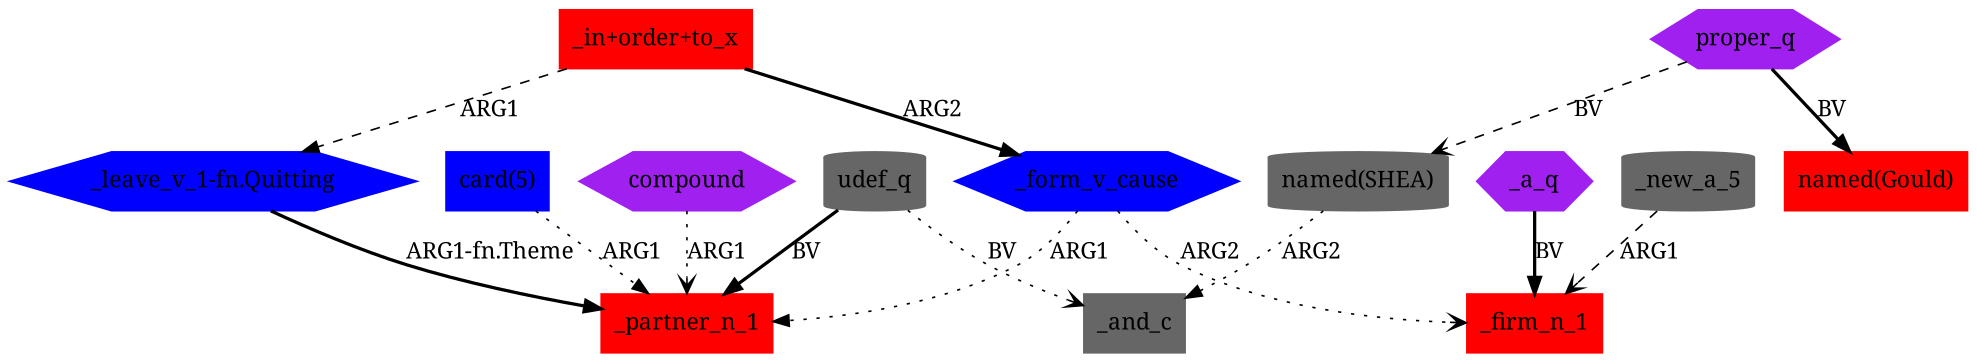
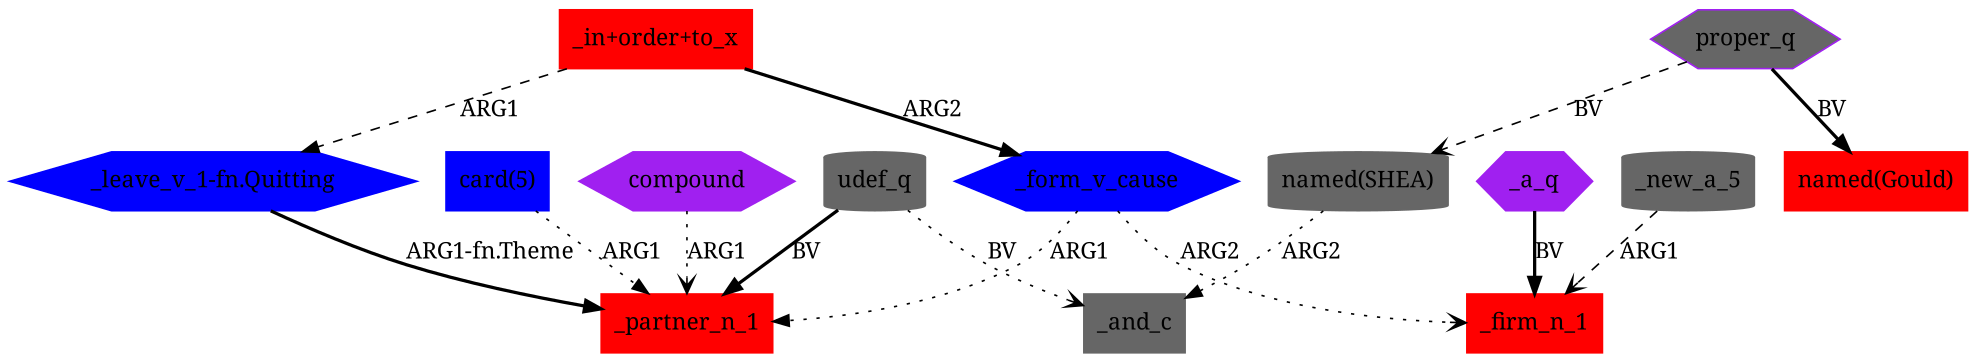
(1745, 39) -> (1745, 39)
